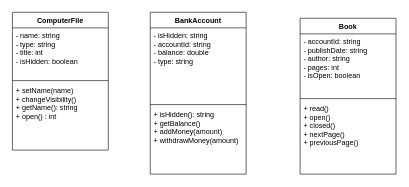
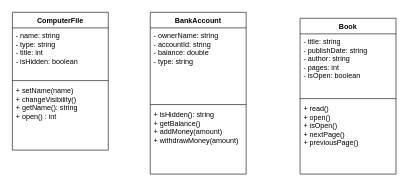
(184, 36) -> (188, 36)
(338, 42) -> (328, 42)
(319, 109) -> (319, 109)
